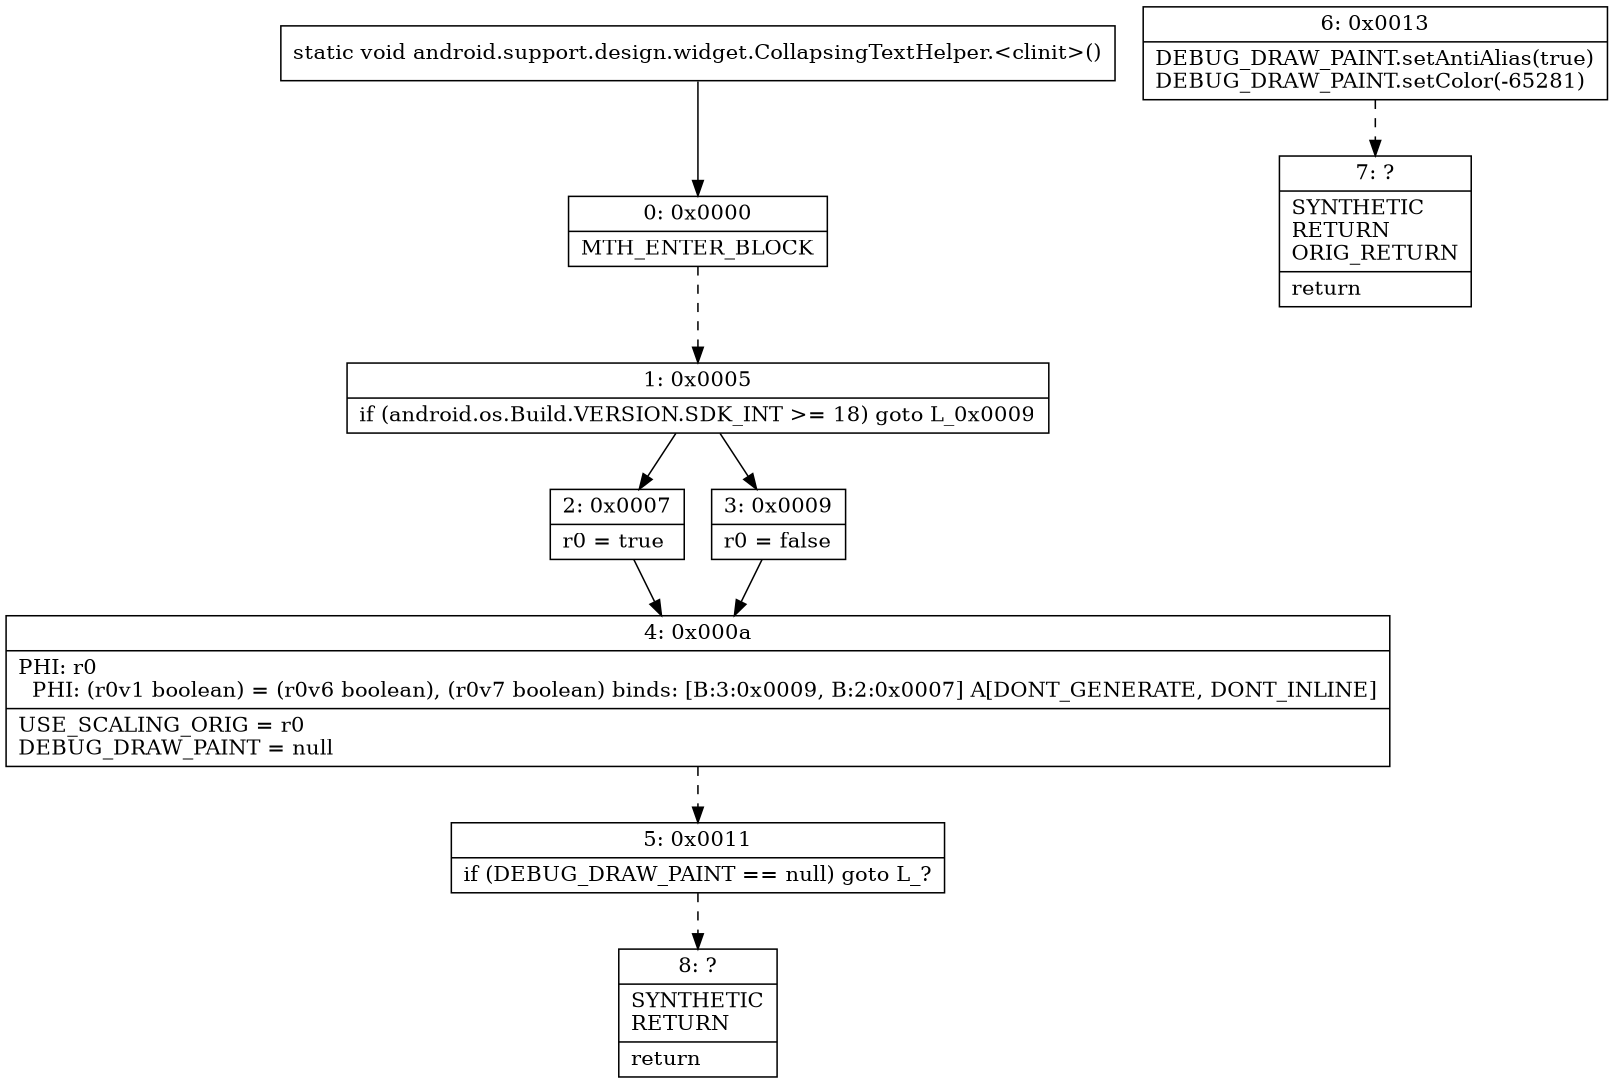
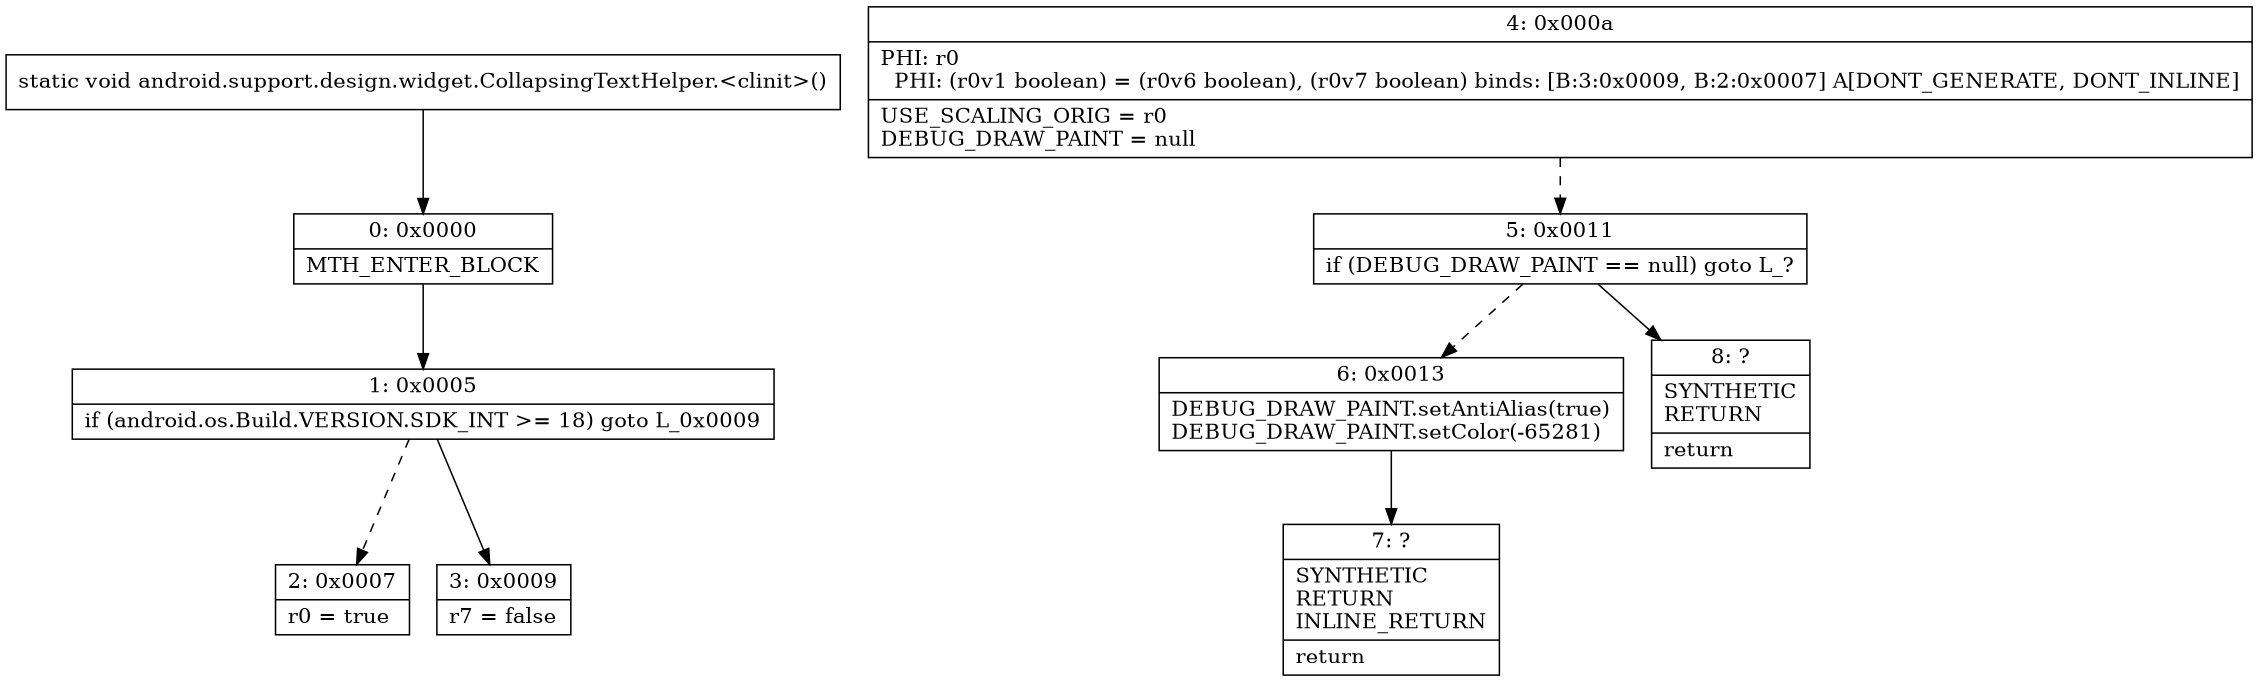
(1375, 120) -> (1391, 480)
(1375, 253) -> (1391, 622)
(698, 307) -> (423, 319)
none -> (1488, 315)
(662, 455) -> (386, 495)
(778, 541) -> (503, 616)
(644, 581) -> none
(752, 581) -> none
(698, 913) -> (1624, 307)
